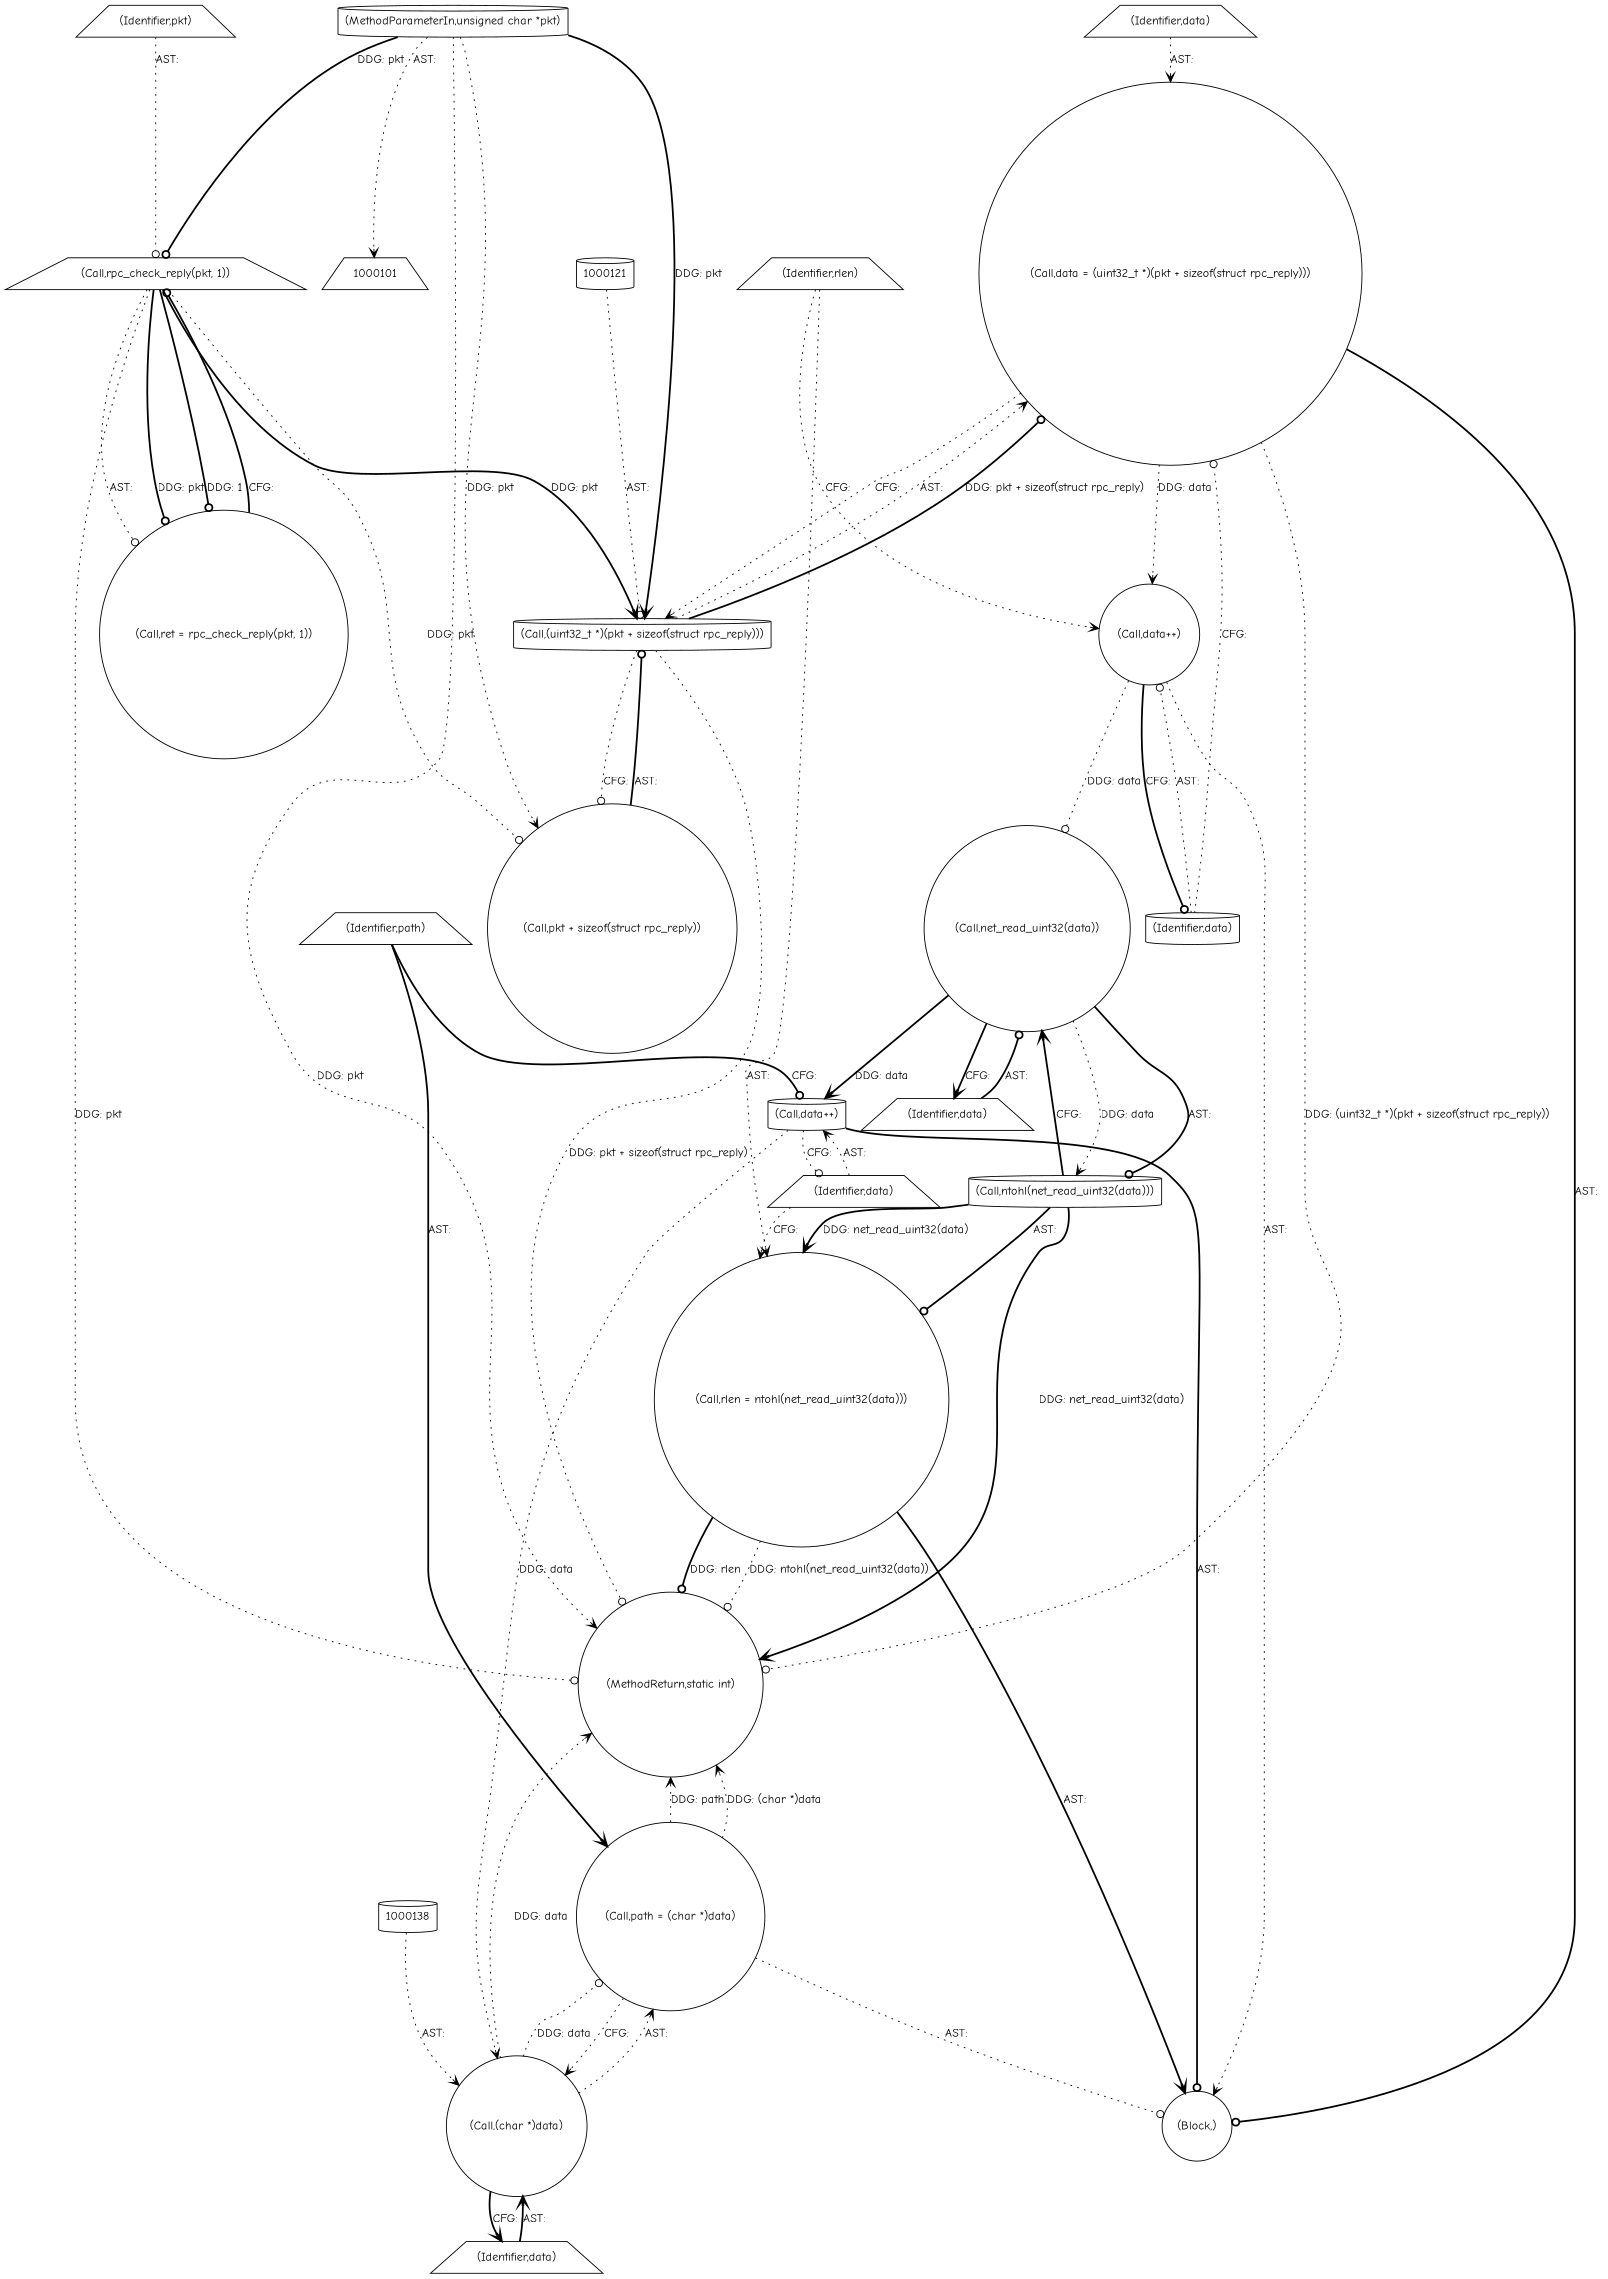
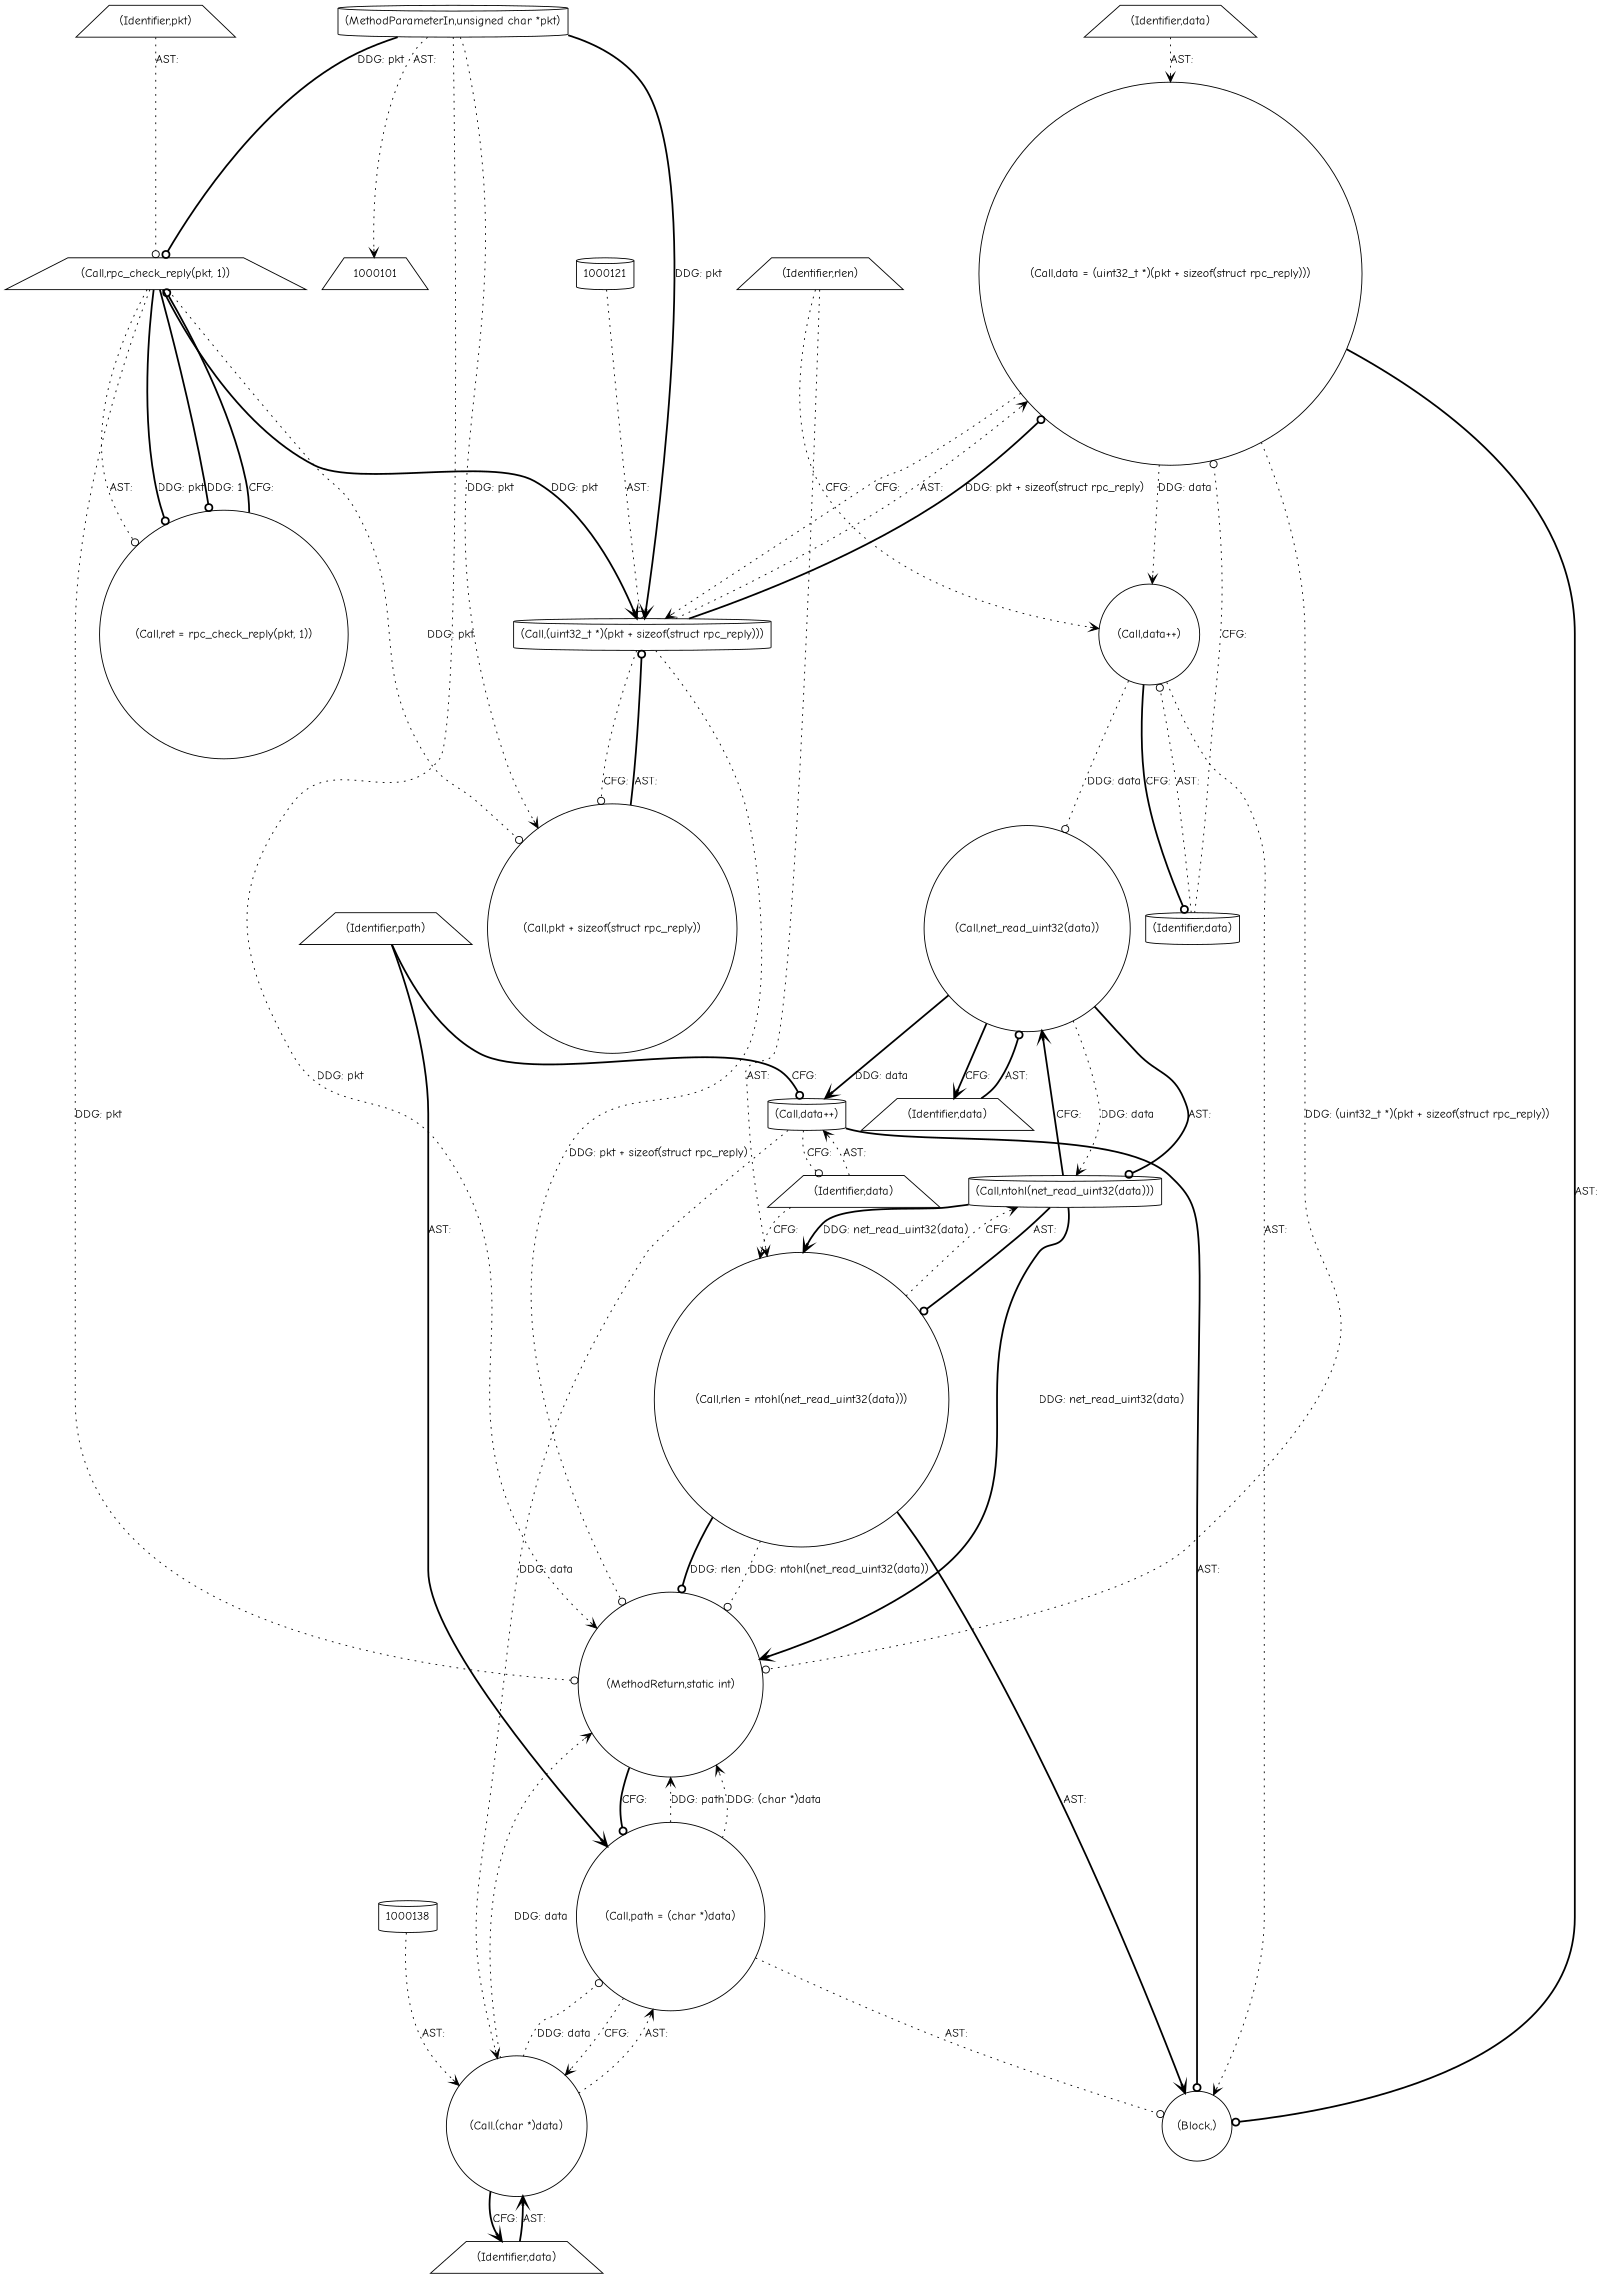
none -> (955, 1250)
none -> (621, 1797)
